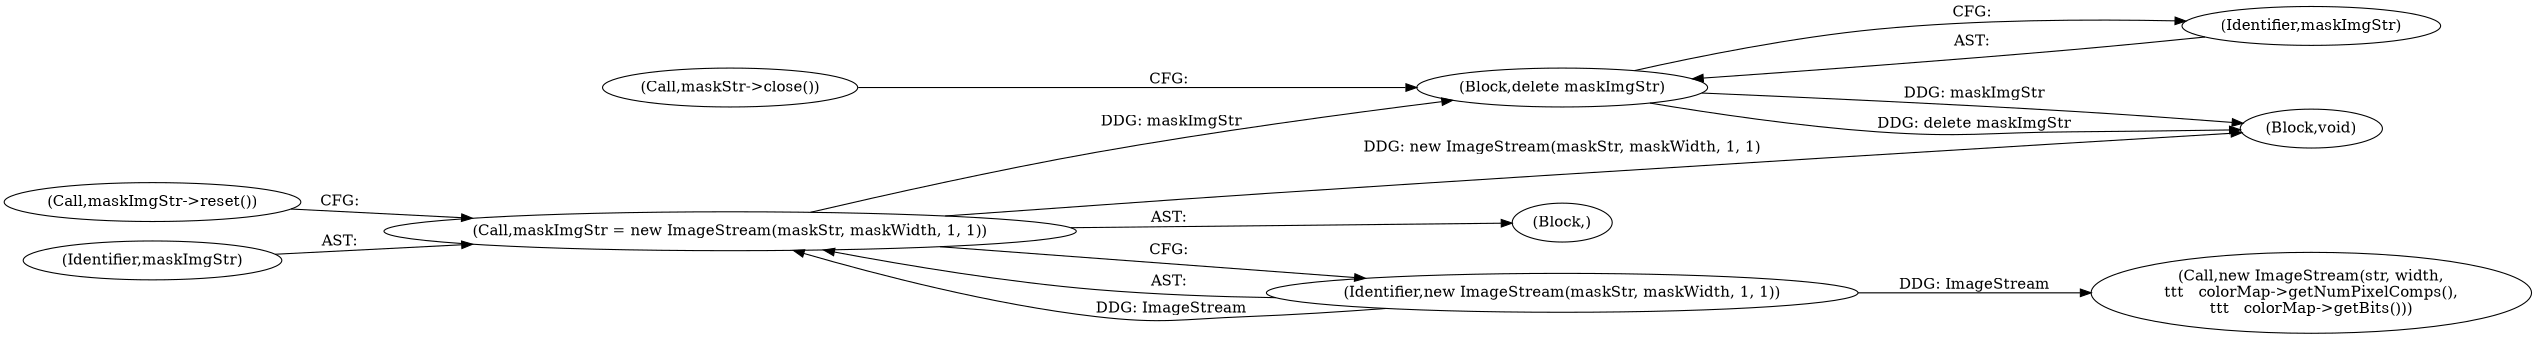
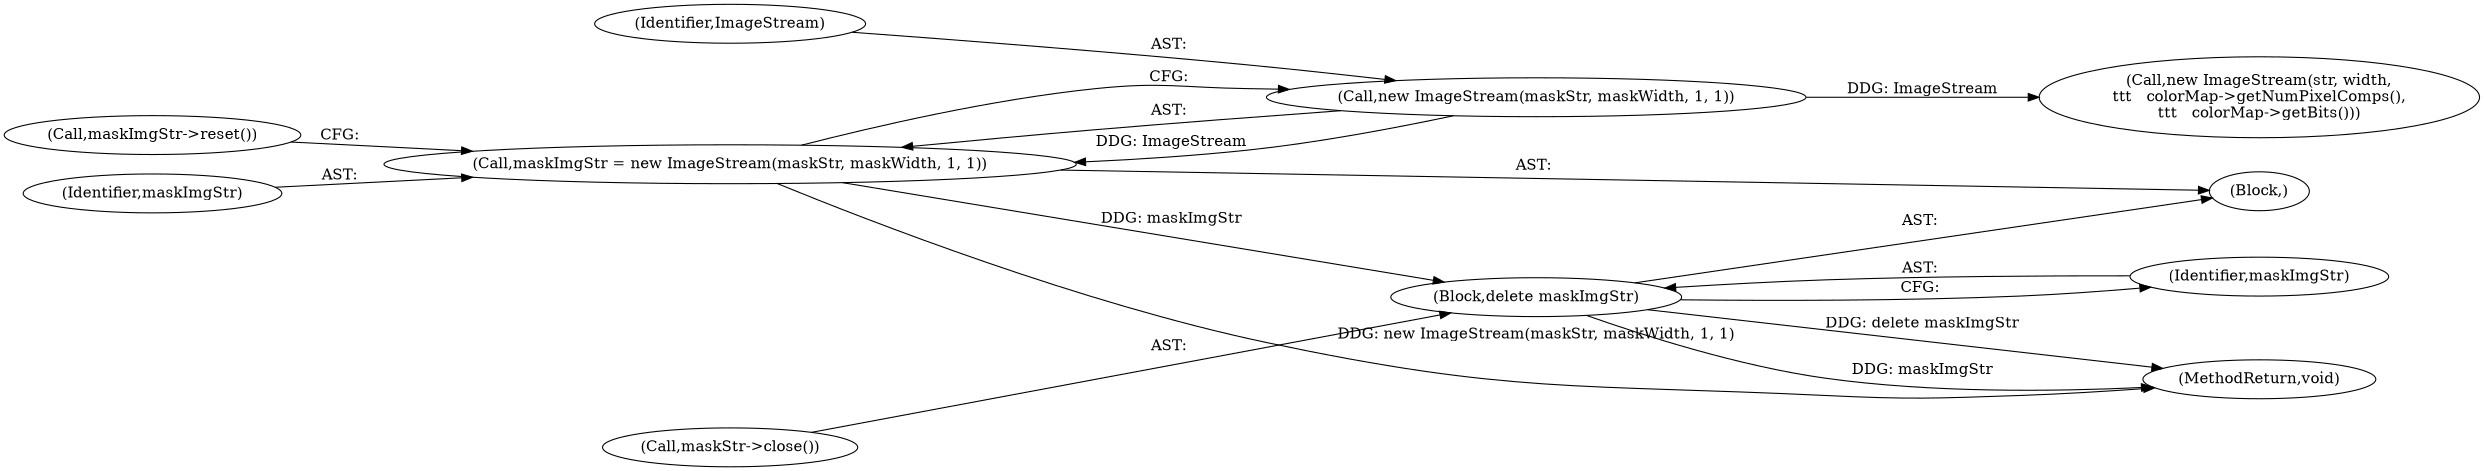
none -> (730, 24)
(1171, 79) -> (1171, 346)
(2311, 129) -> (2259, 379)
none -> (1918, 241)
(1562, 293) -> (1536, 97)
